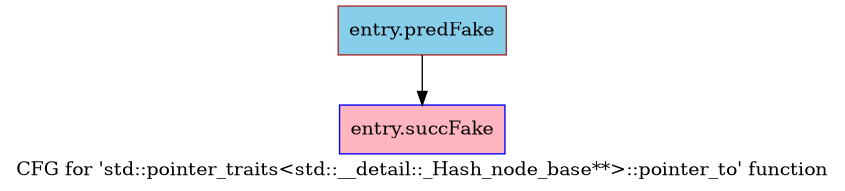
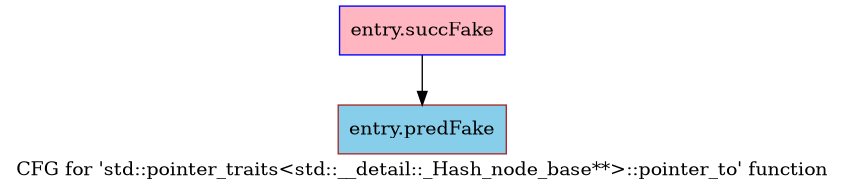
(422, 73) -> (422, 73)
